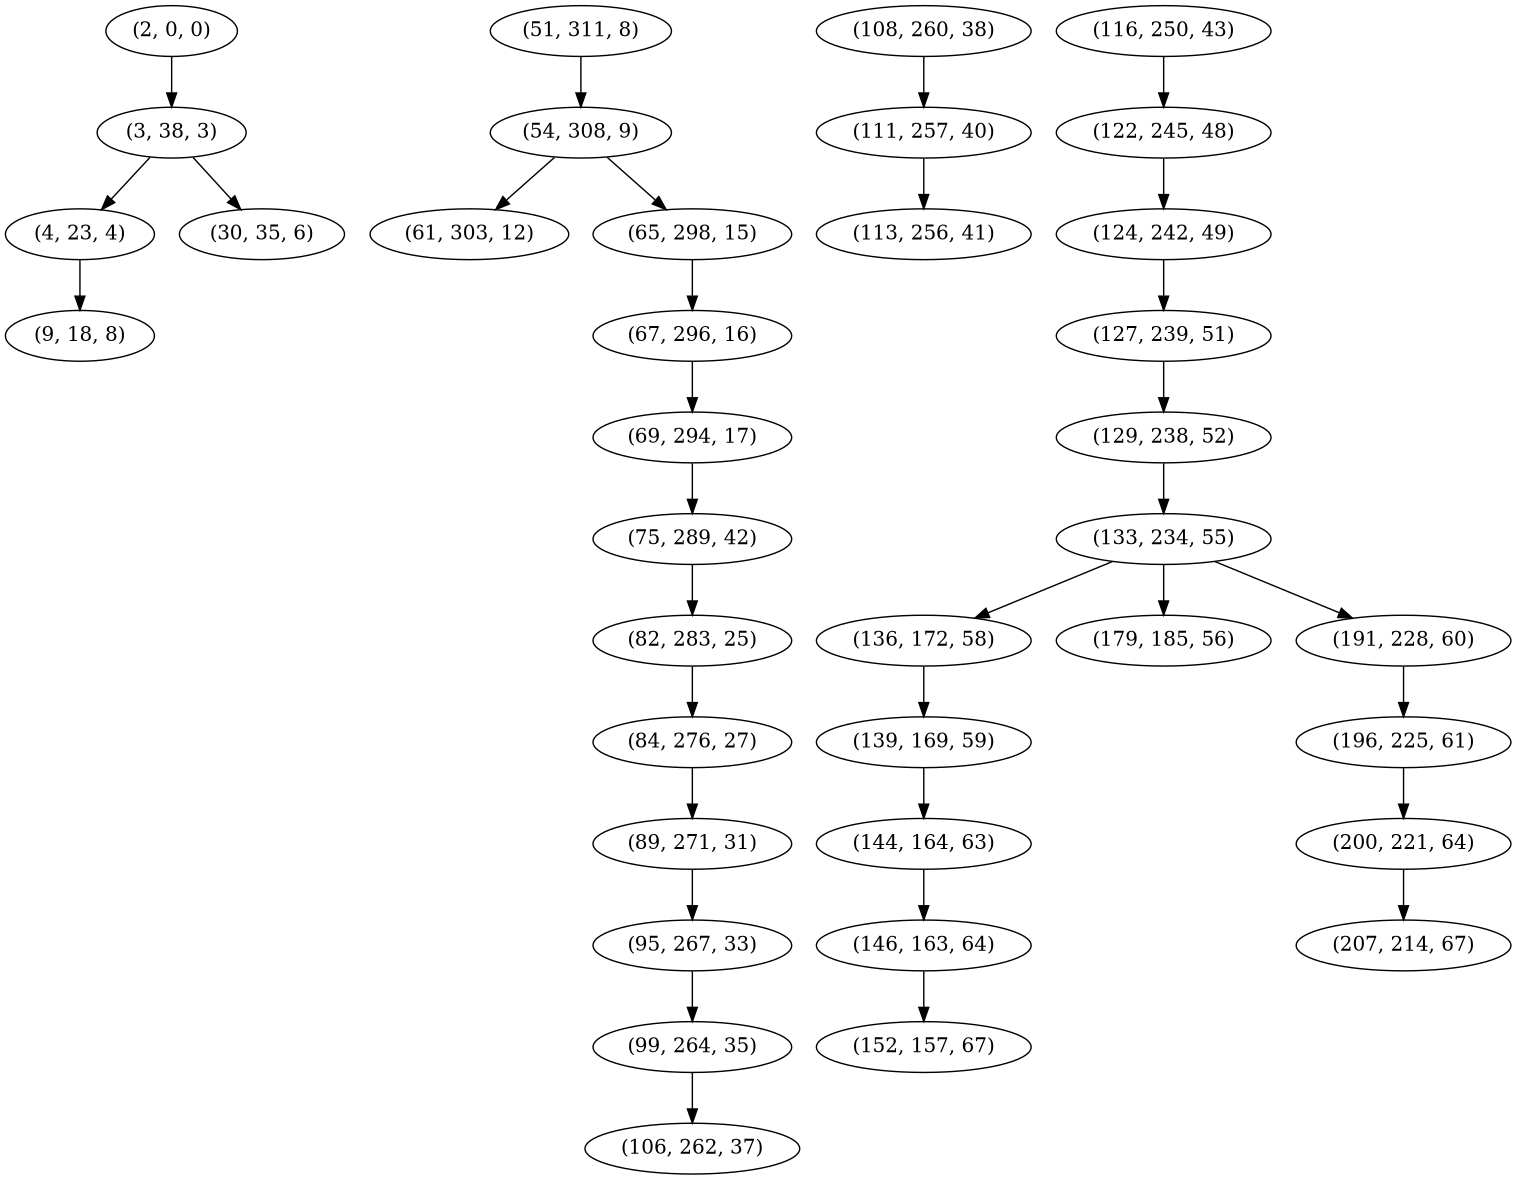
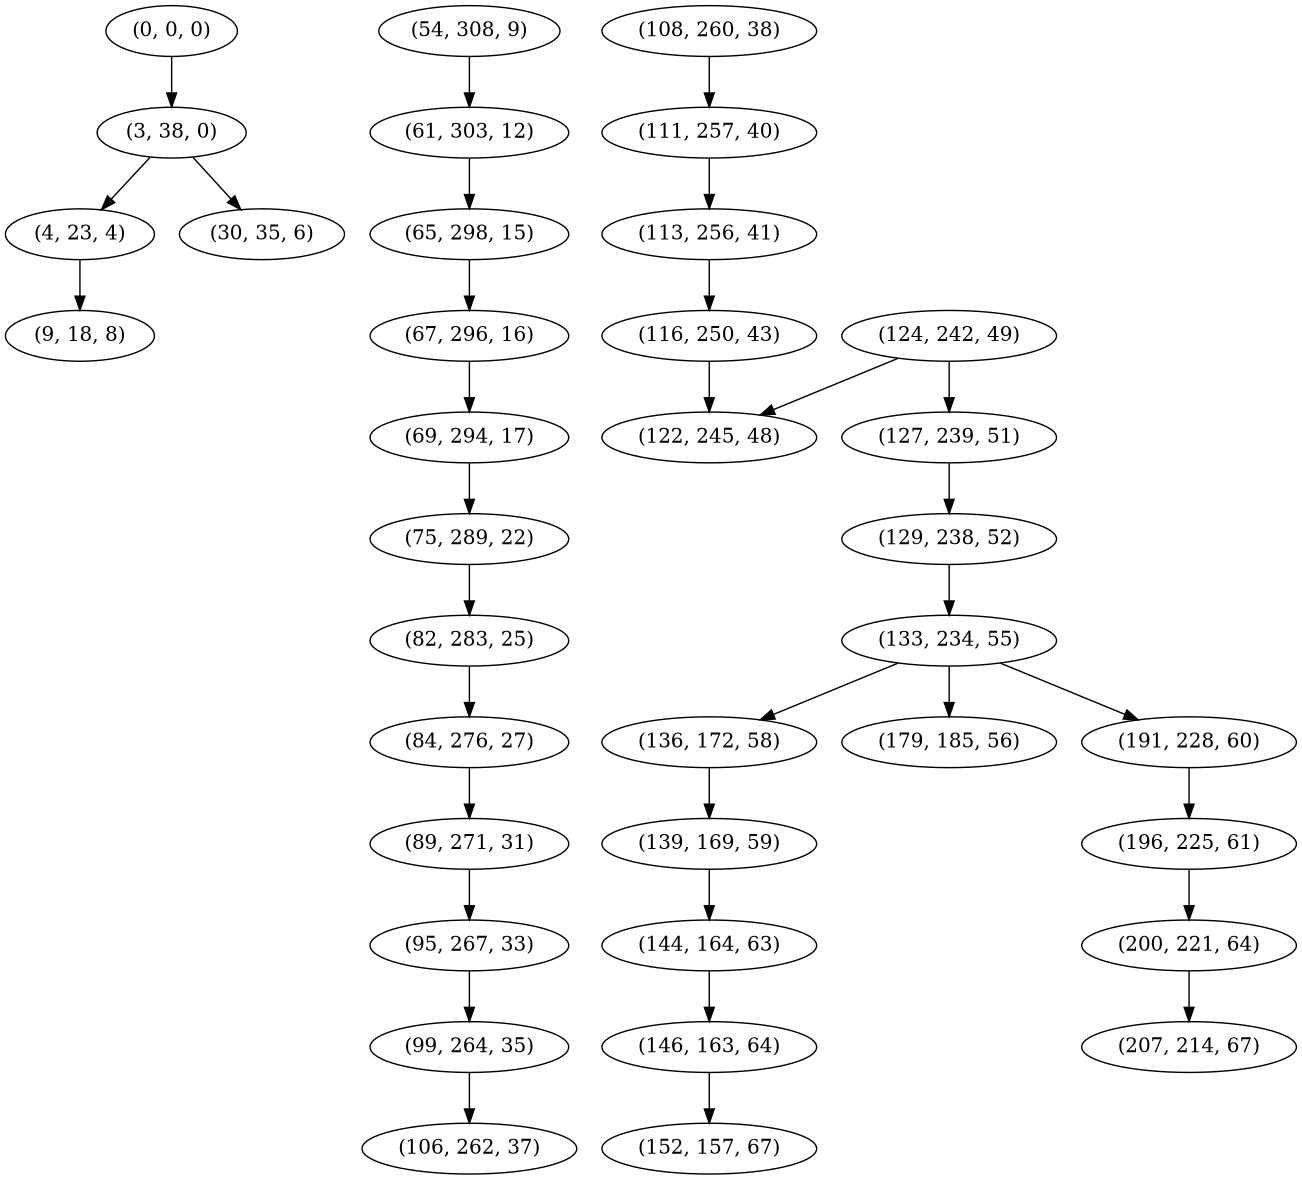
(172, 31) -> (172, 31)
(581, 31) -> none
(172, 133) -> (172, 133)
(1164, 177) -> (836, 384)
(631, 179) -> (469, 177)
none -> (709, 278)
(692, 539) -> (469, 539)
